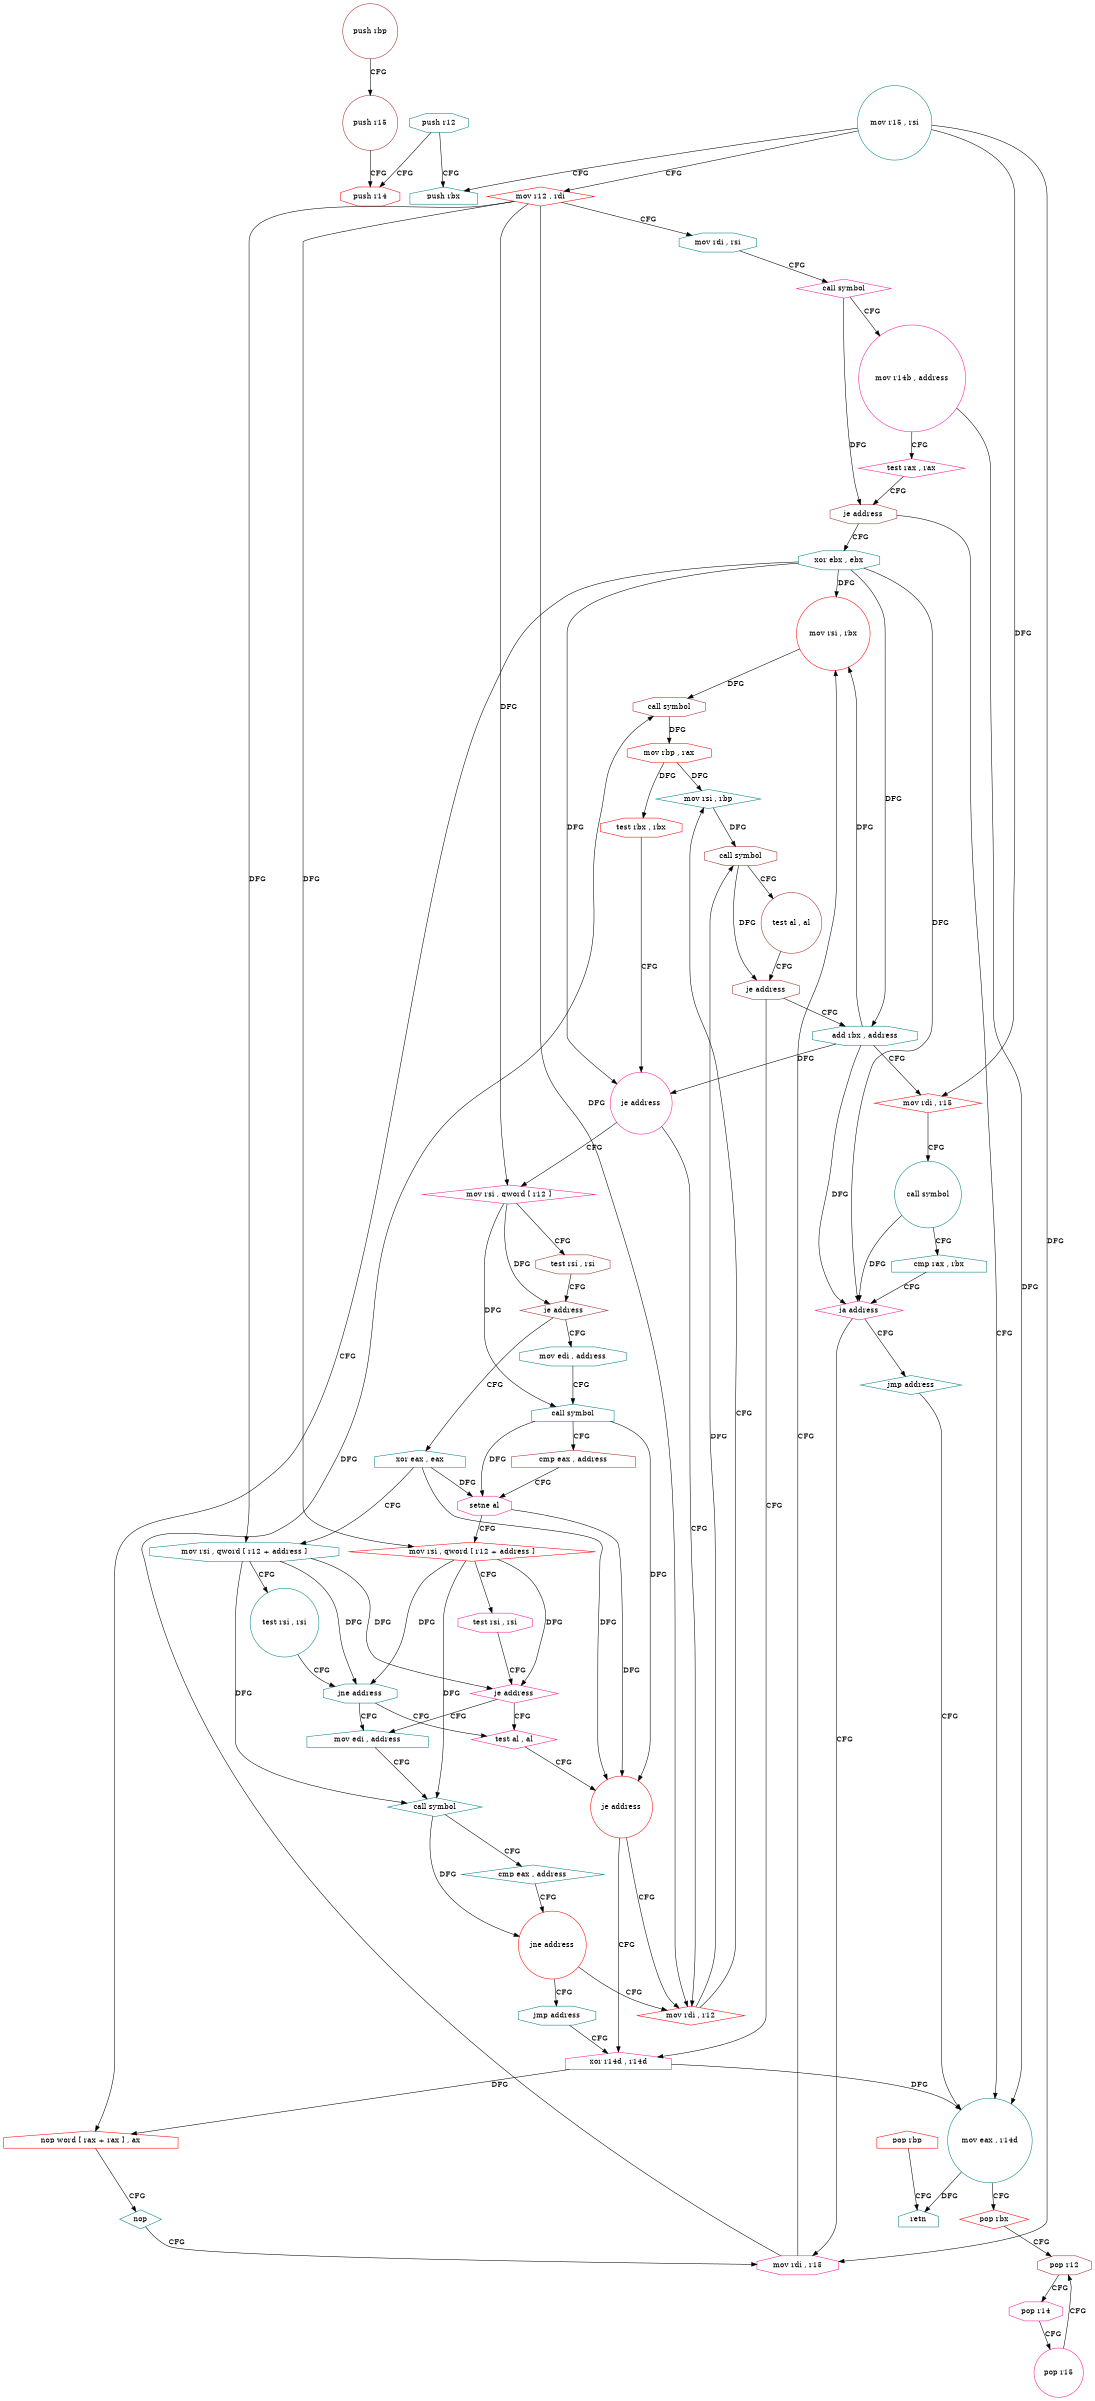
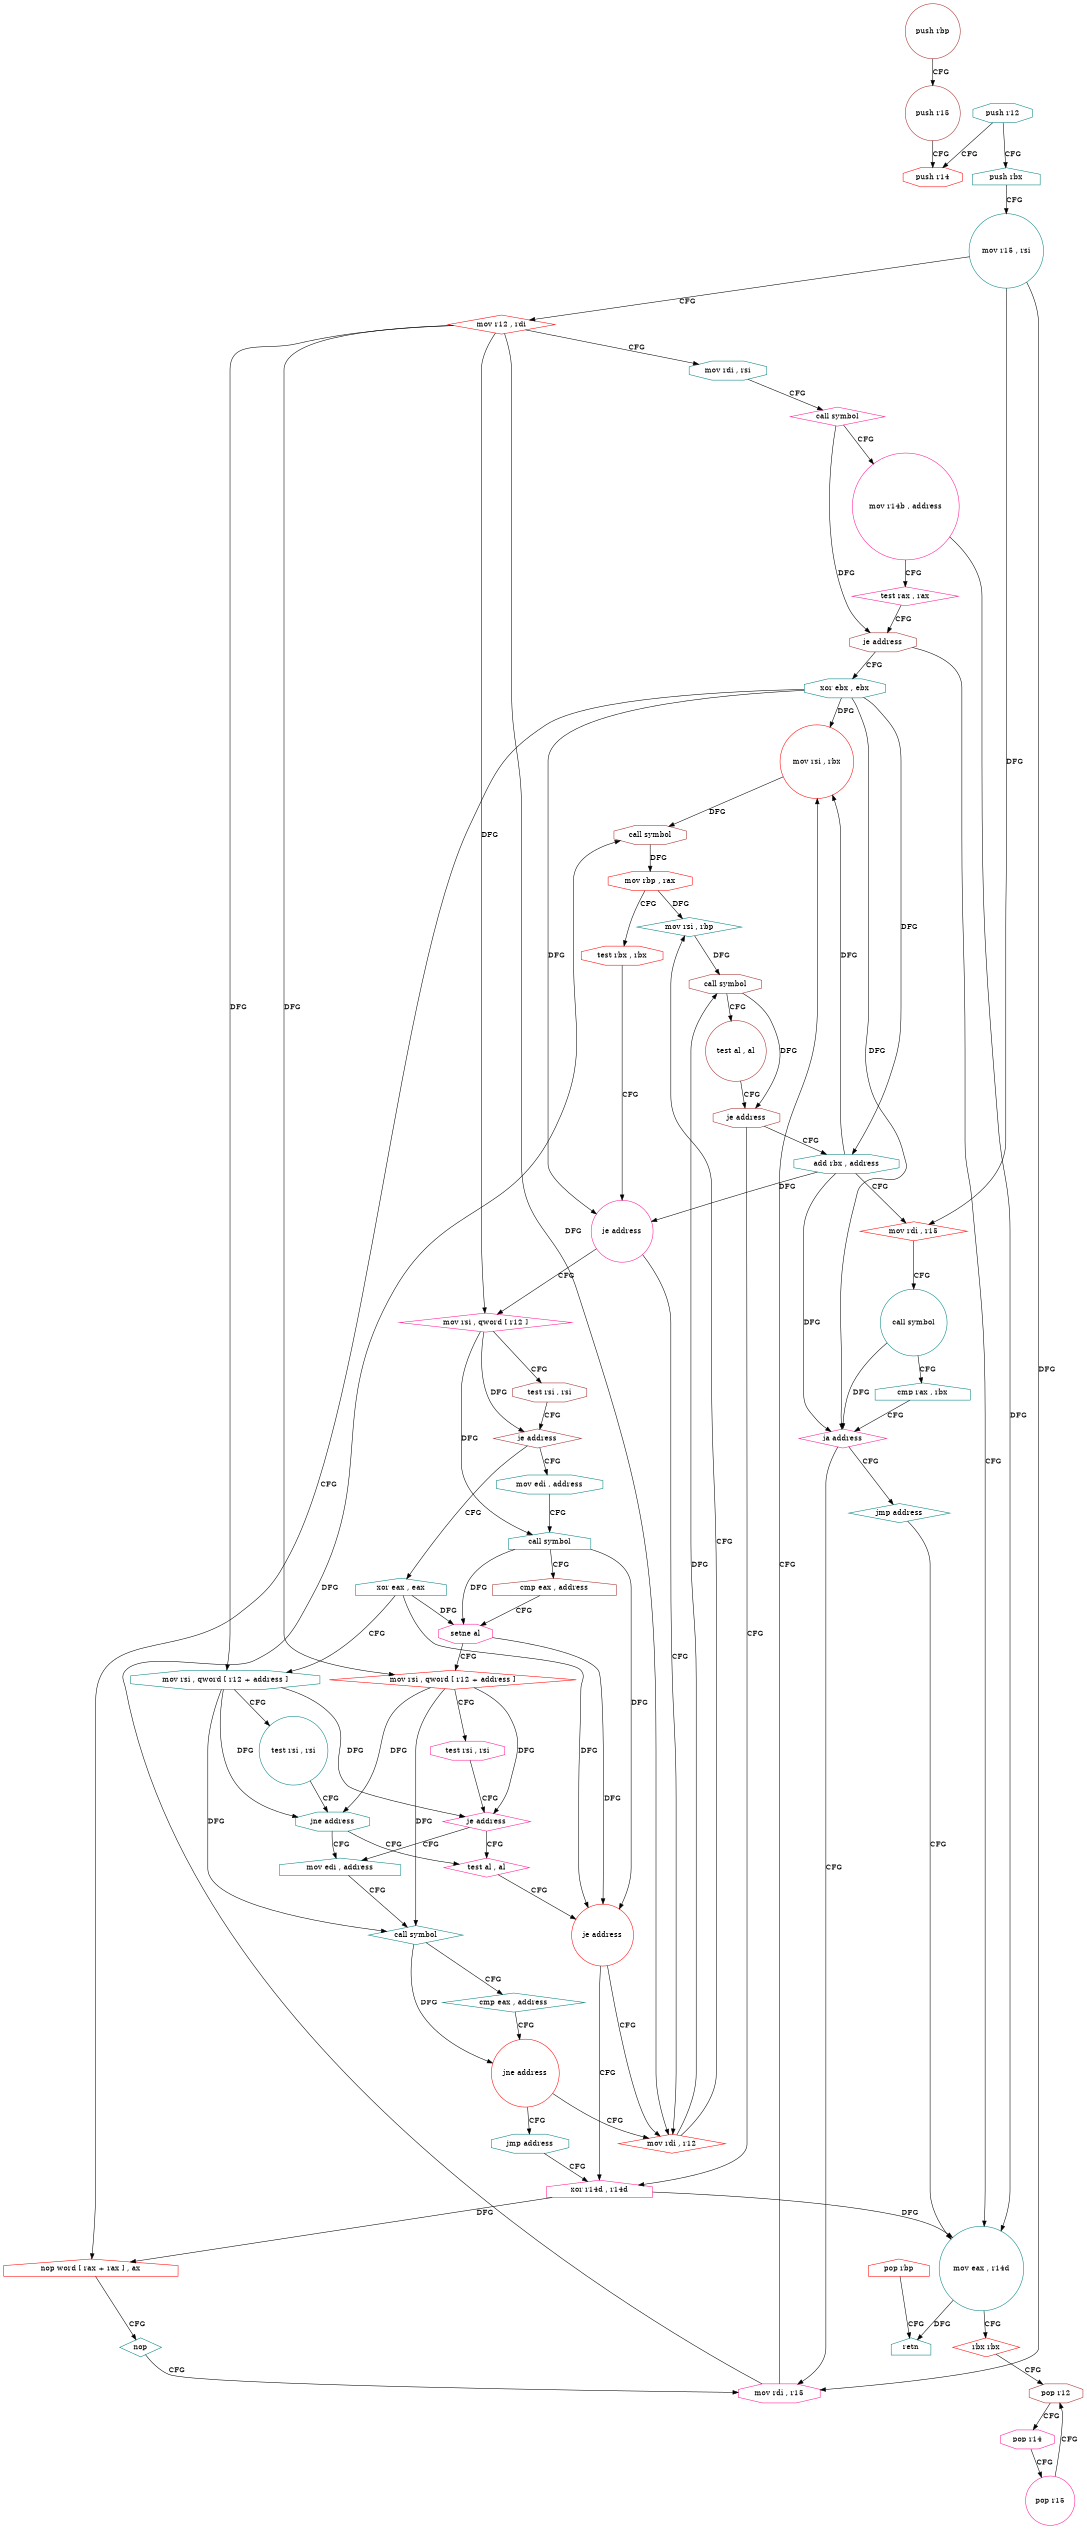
(663, 156) -> (1006, 197)
(668, 776) -> (649, 904)
(994, 2219) -> (986, 2347)
